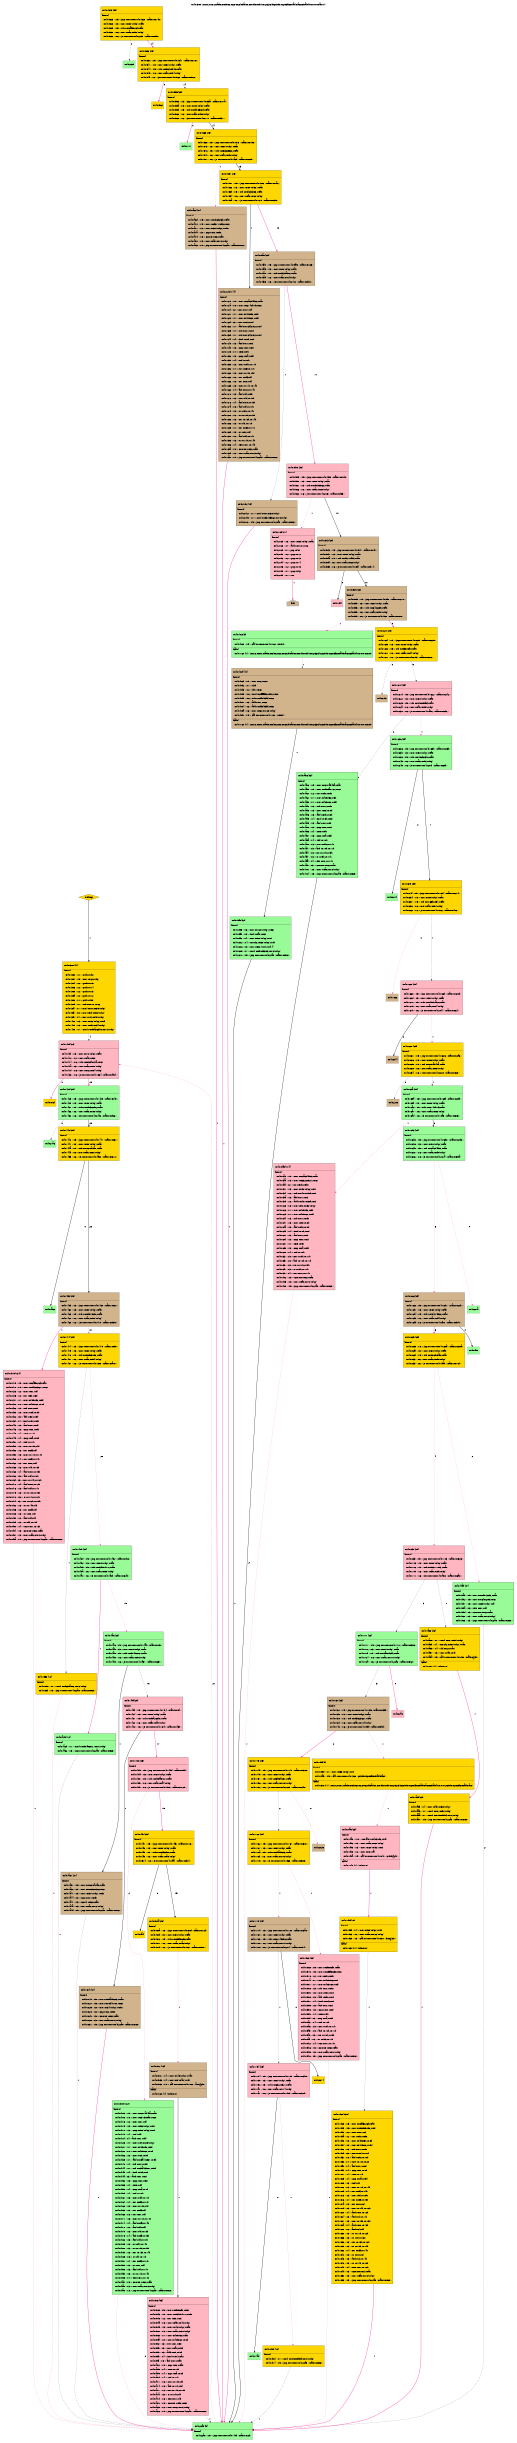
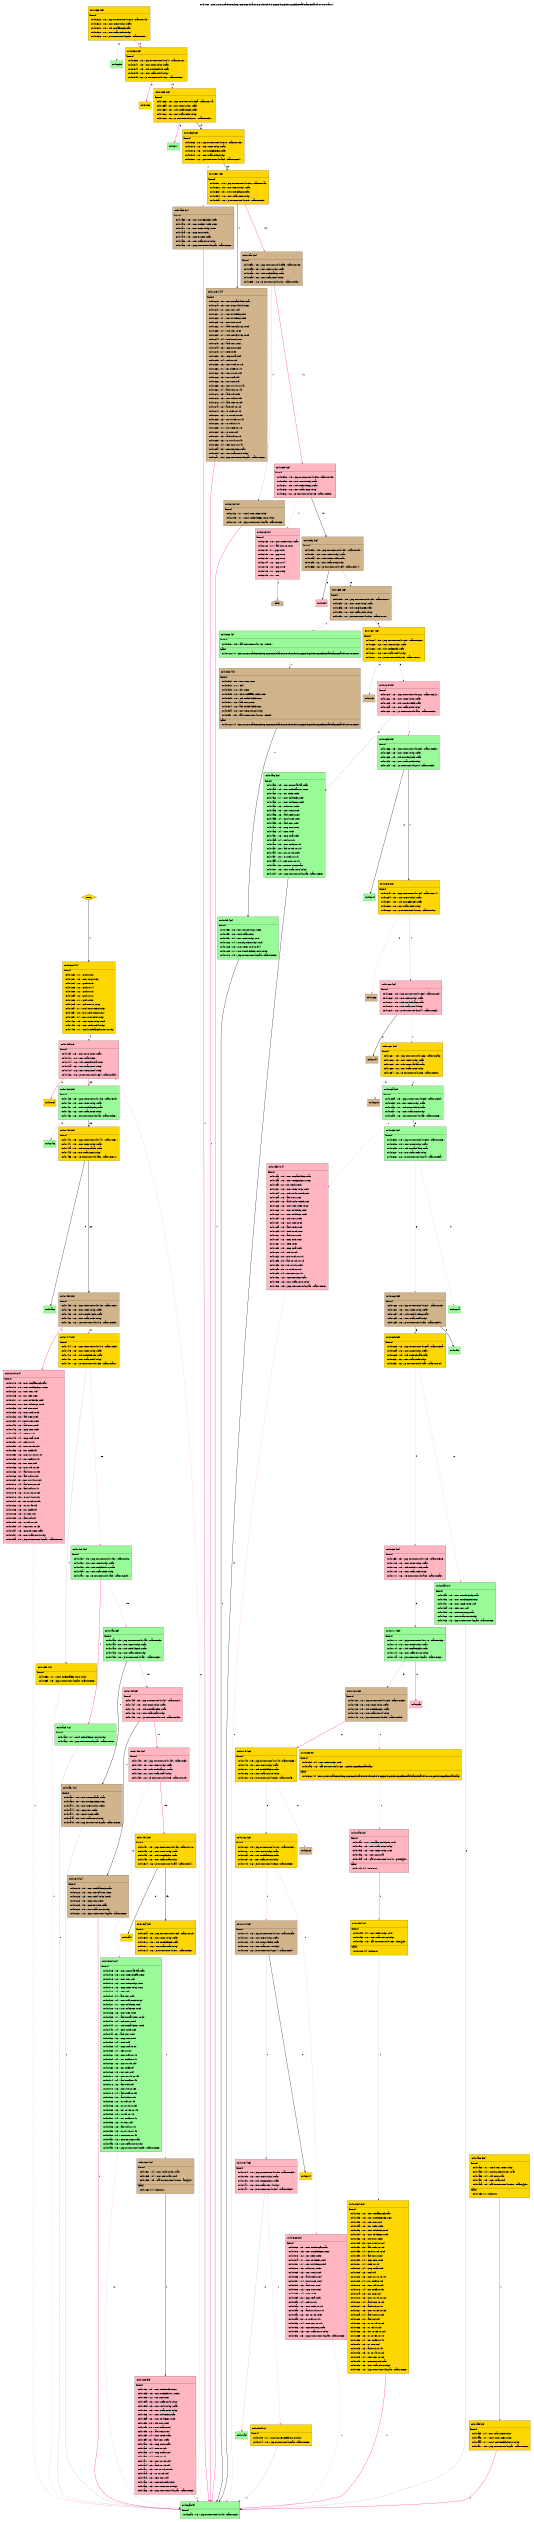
(362, 578) -> (346, 578)
(89, 897) -> (89, 897)
(441, 1603) -> none
(266, 2224) -> (253, 2312)
